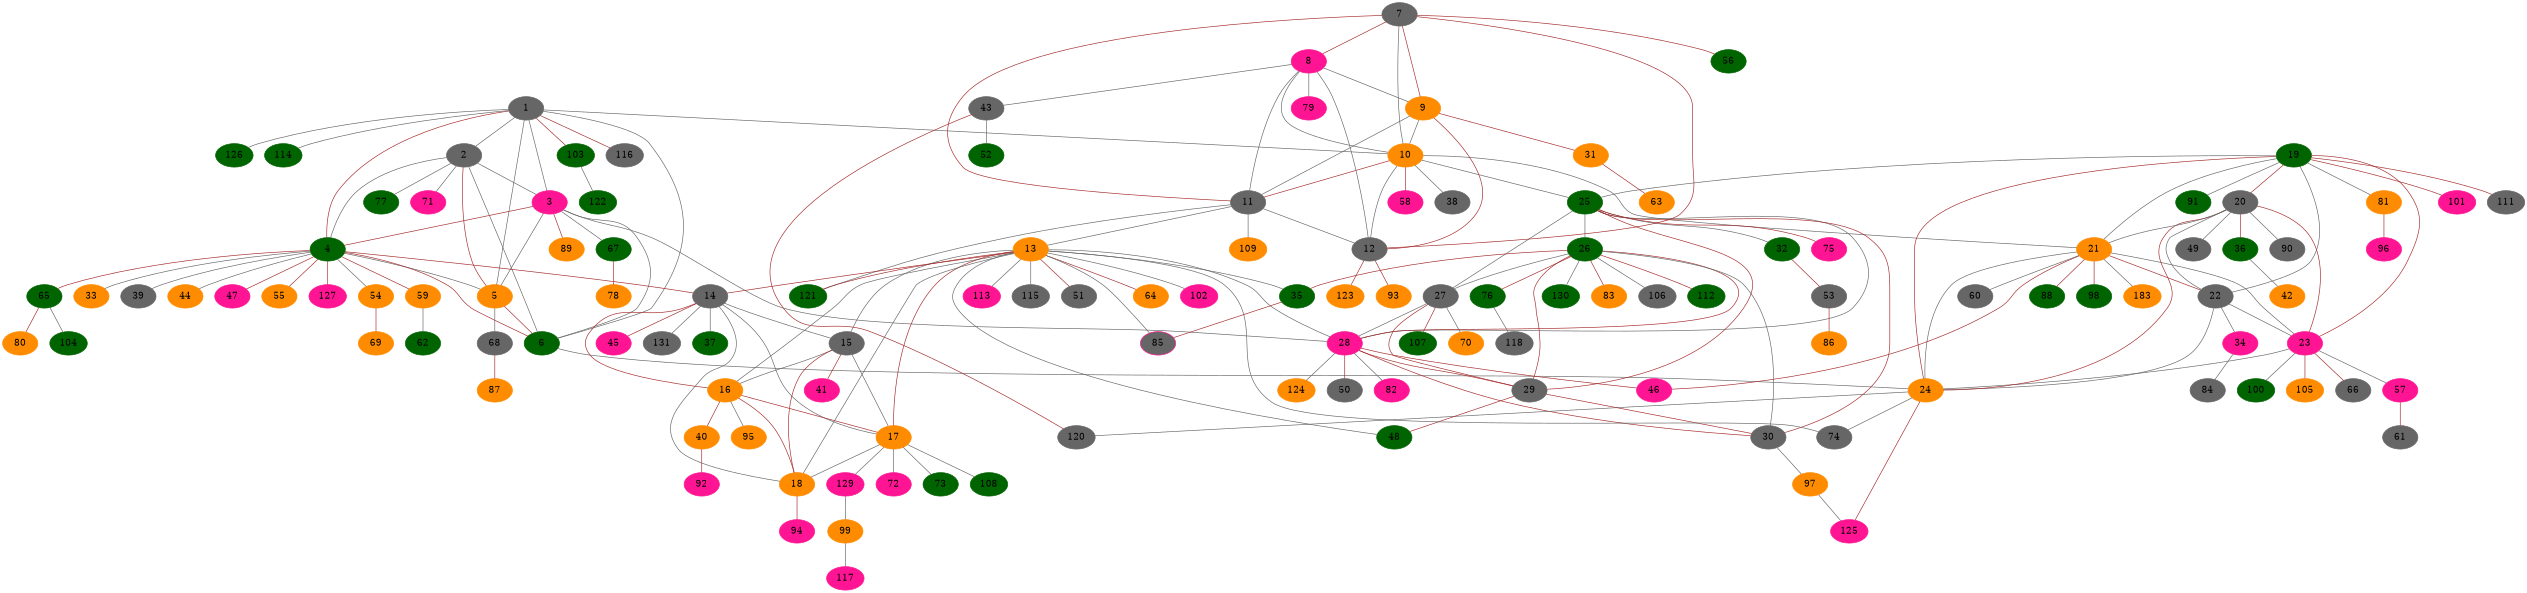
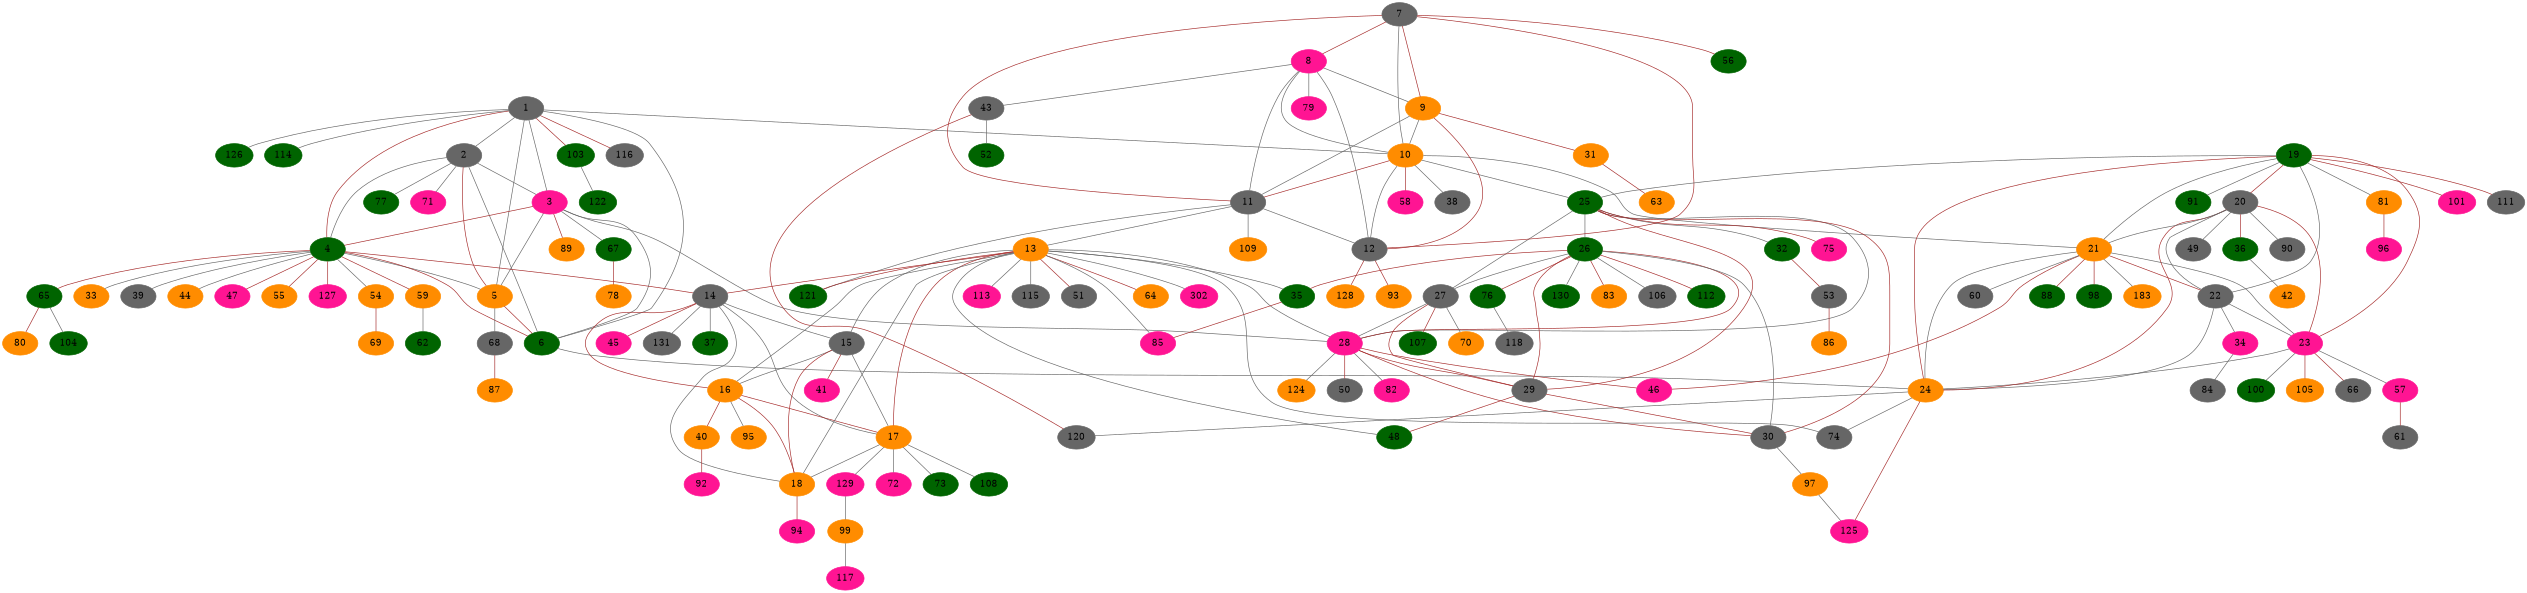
(1199, 296) -> (1199, 296)
(1345, 296) -> (1345, 296)
(1158, 343) -> (1158, 343)
